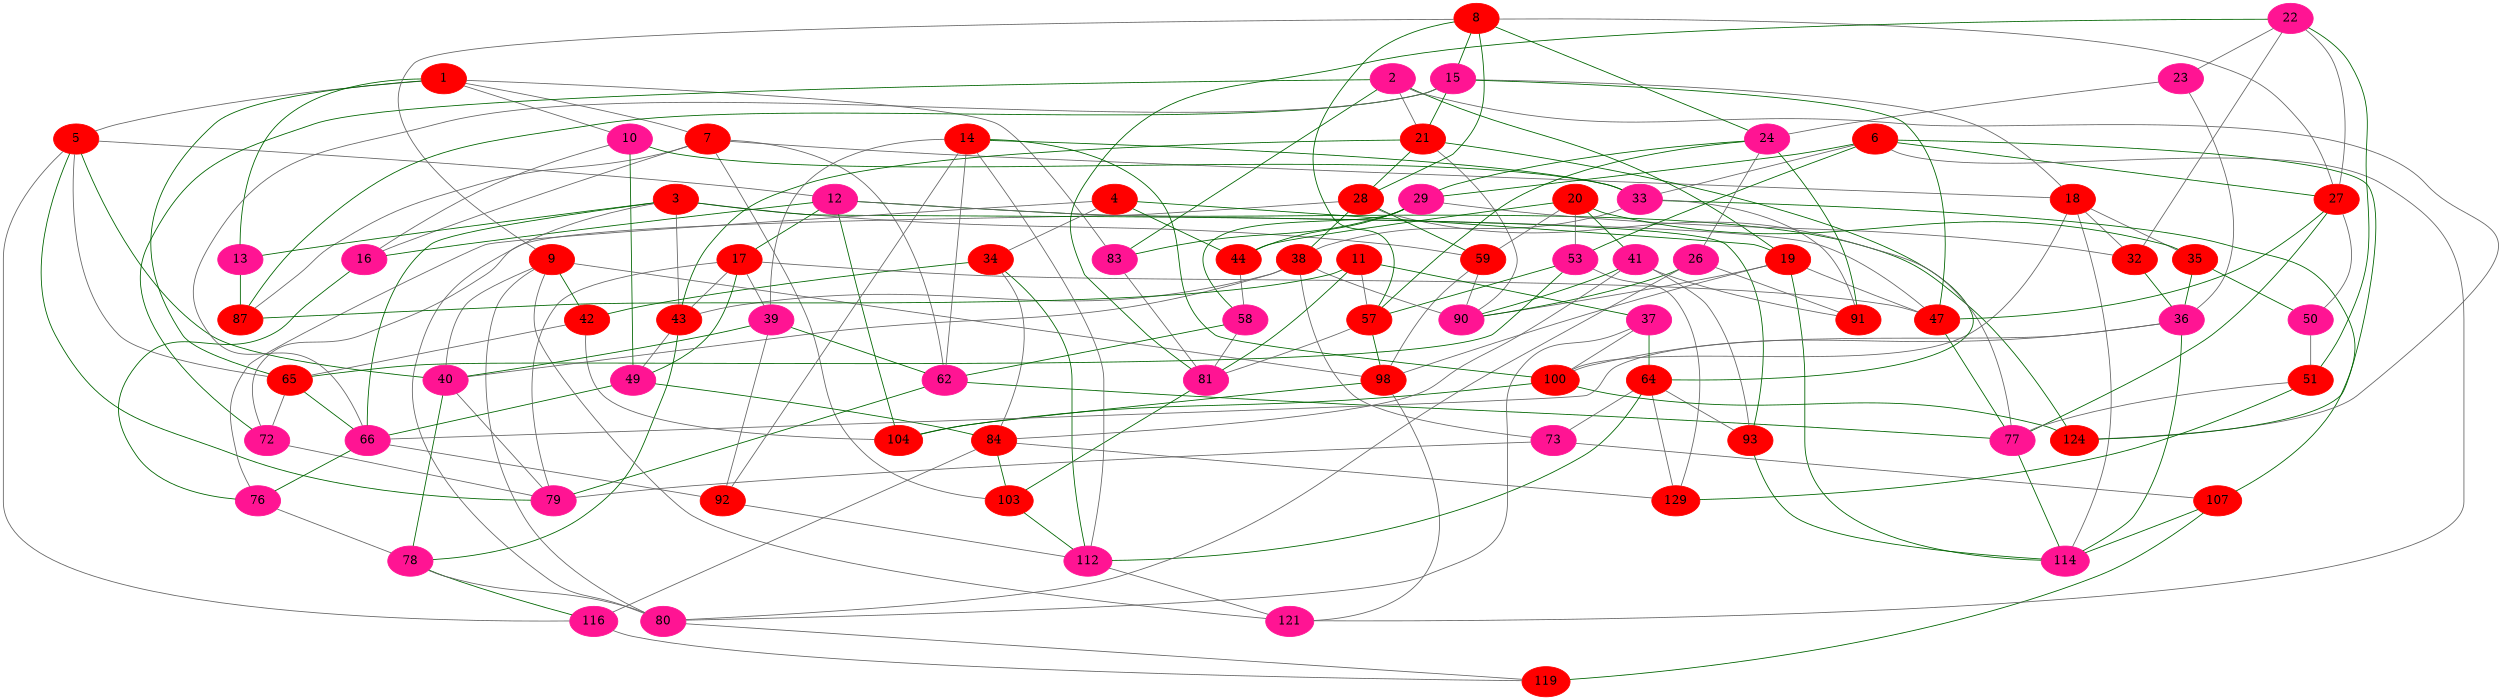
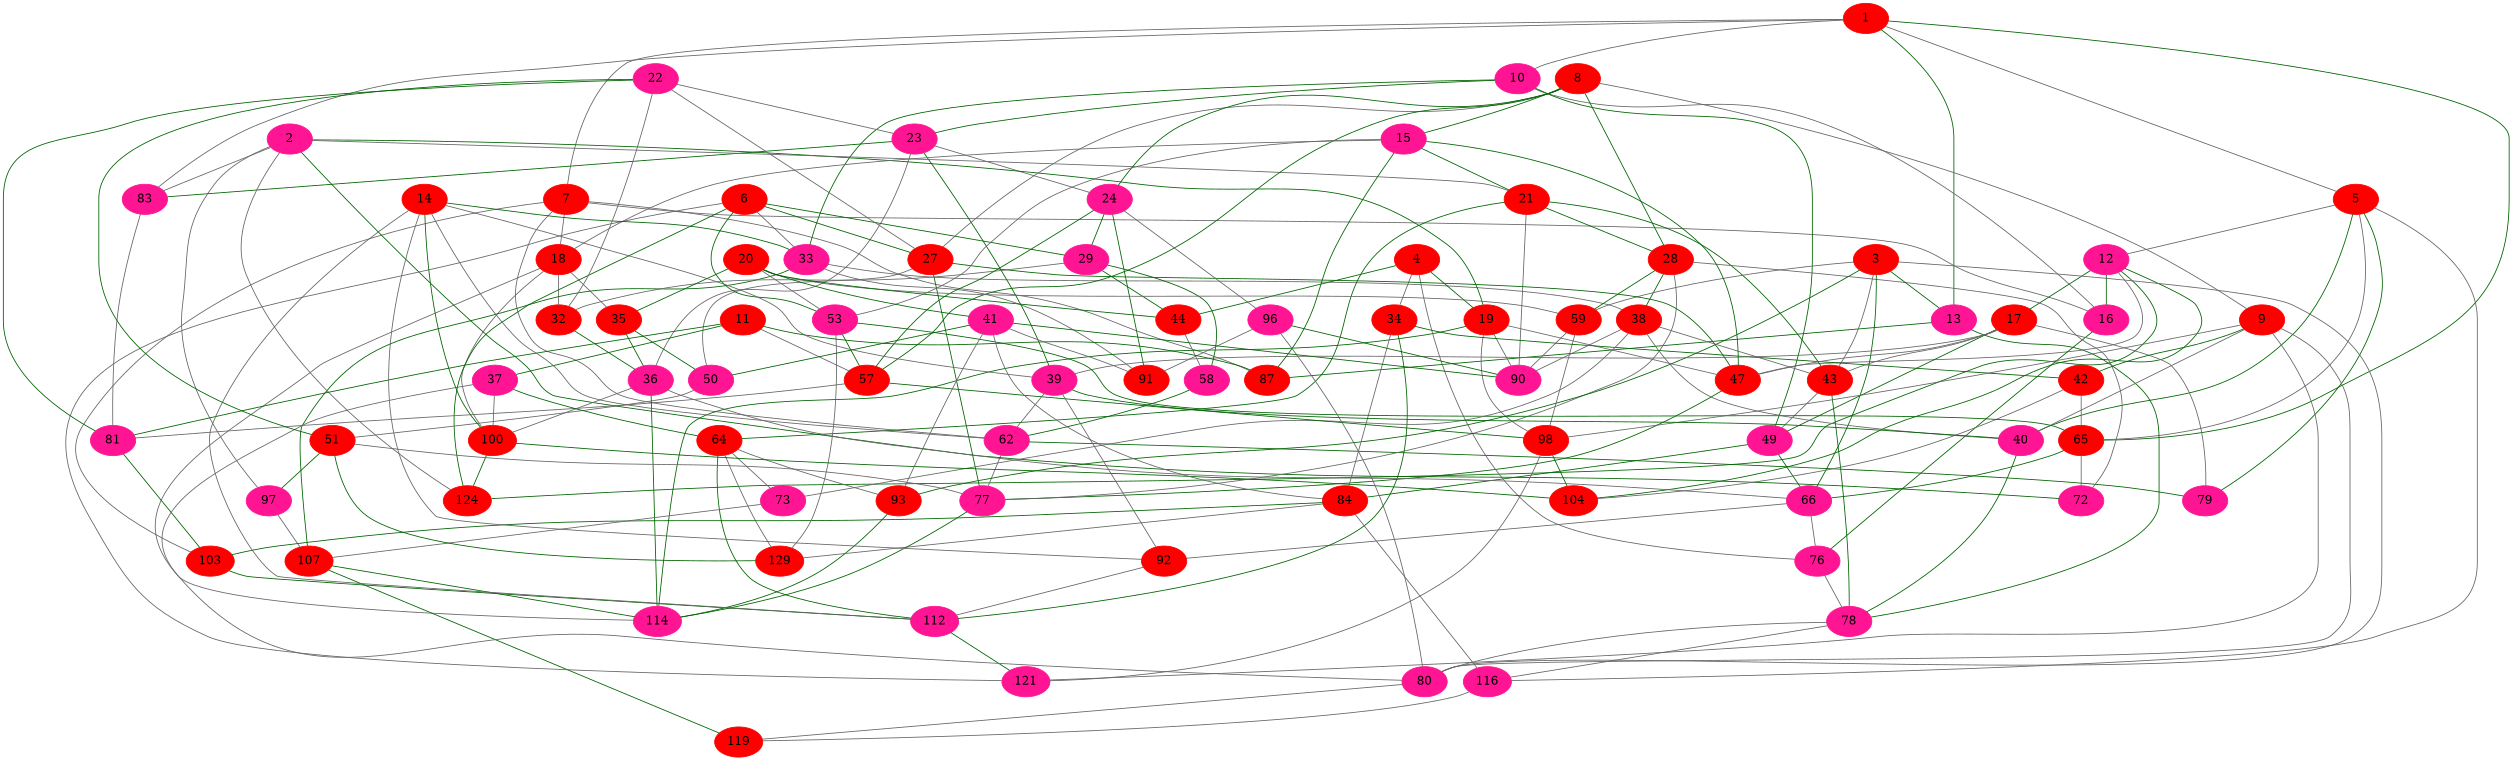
none -> (1214, 97)
(658, 103) -> (1113, 173)
(1248, 173) -> (217, 169)
(1230, 238) -> (530, 169)
none -> (992, 256)
(1696, 260) -> (1270, 320)
(858, 350) -> (1031, 410)
(1226, 350) -> none
none -> (827, 355)
(1479, 410) -> (994, 471)
(502, 443) -> none
(1053, 463) -> none
(313, 471) -> (1813, 531)
(410, 471) -> none
none -> (269, 501)
none -> (2155, 510)
(1189, 591) -> (980, 652)
(500, 594) -> (1716, 644)
